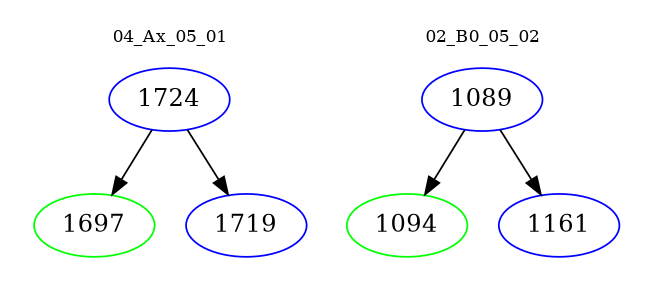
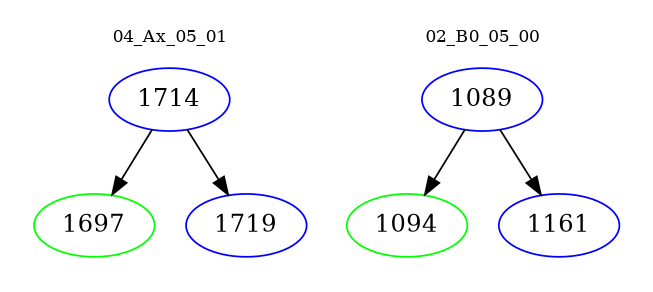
(483, 38) -> (483, 38)
(169, 100) -> (169, 100)
